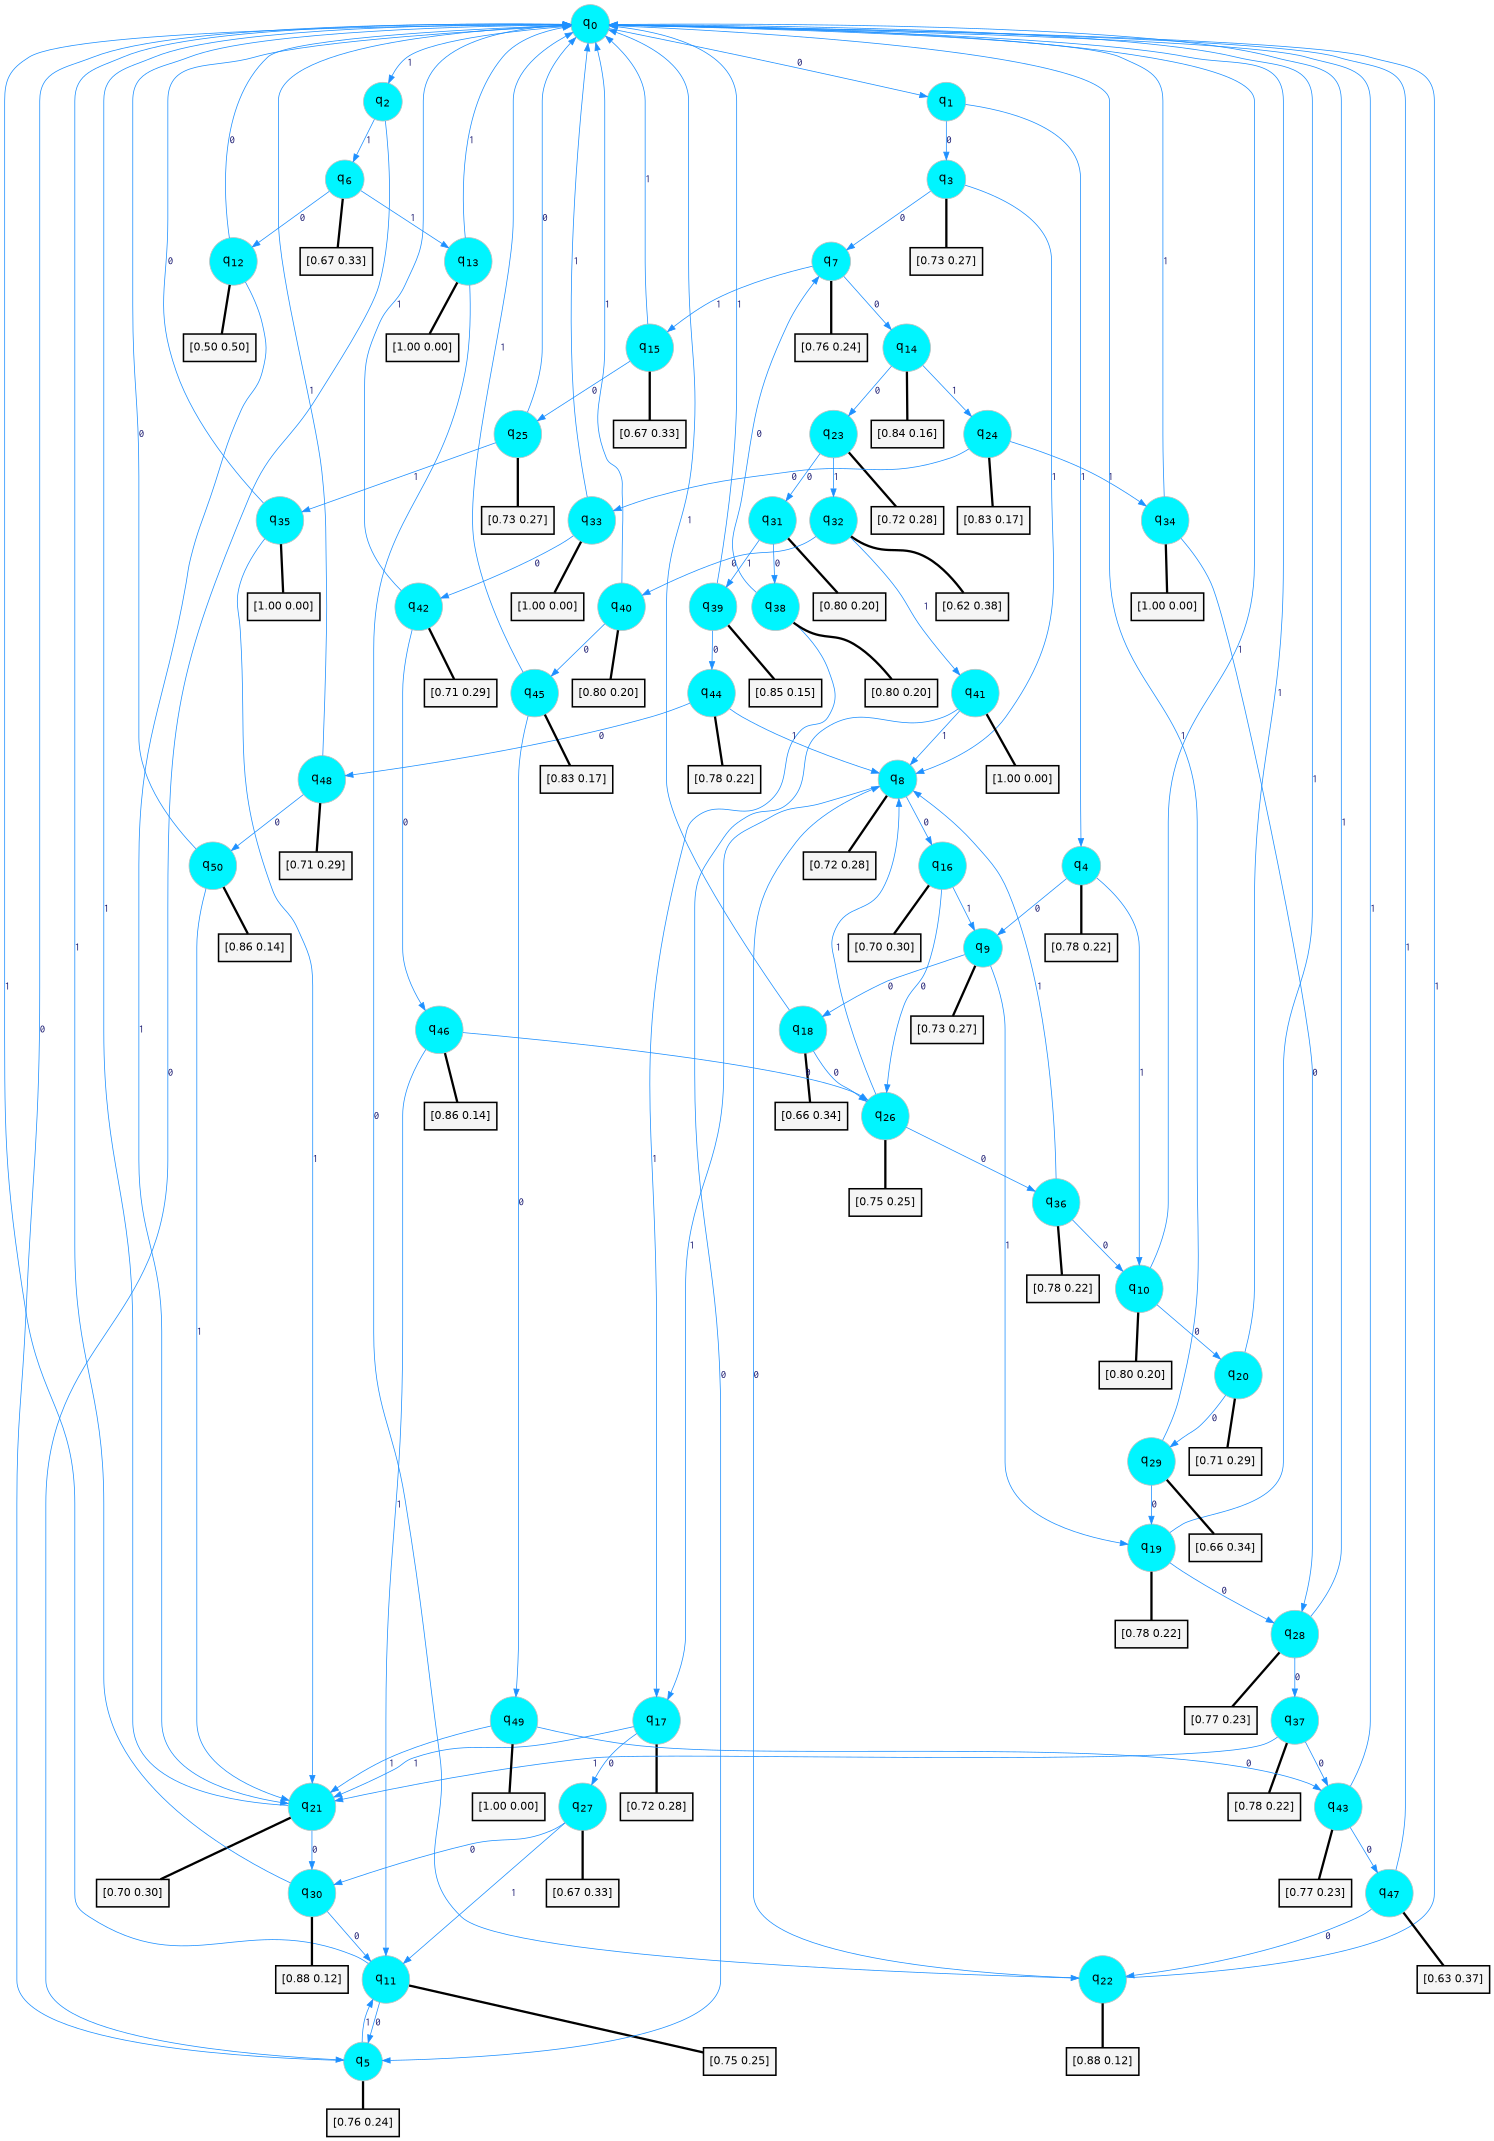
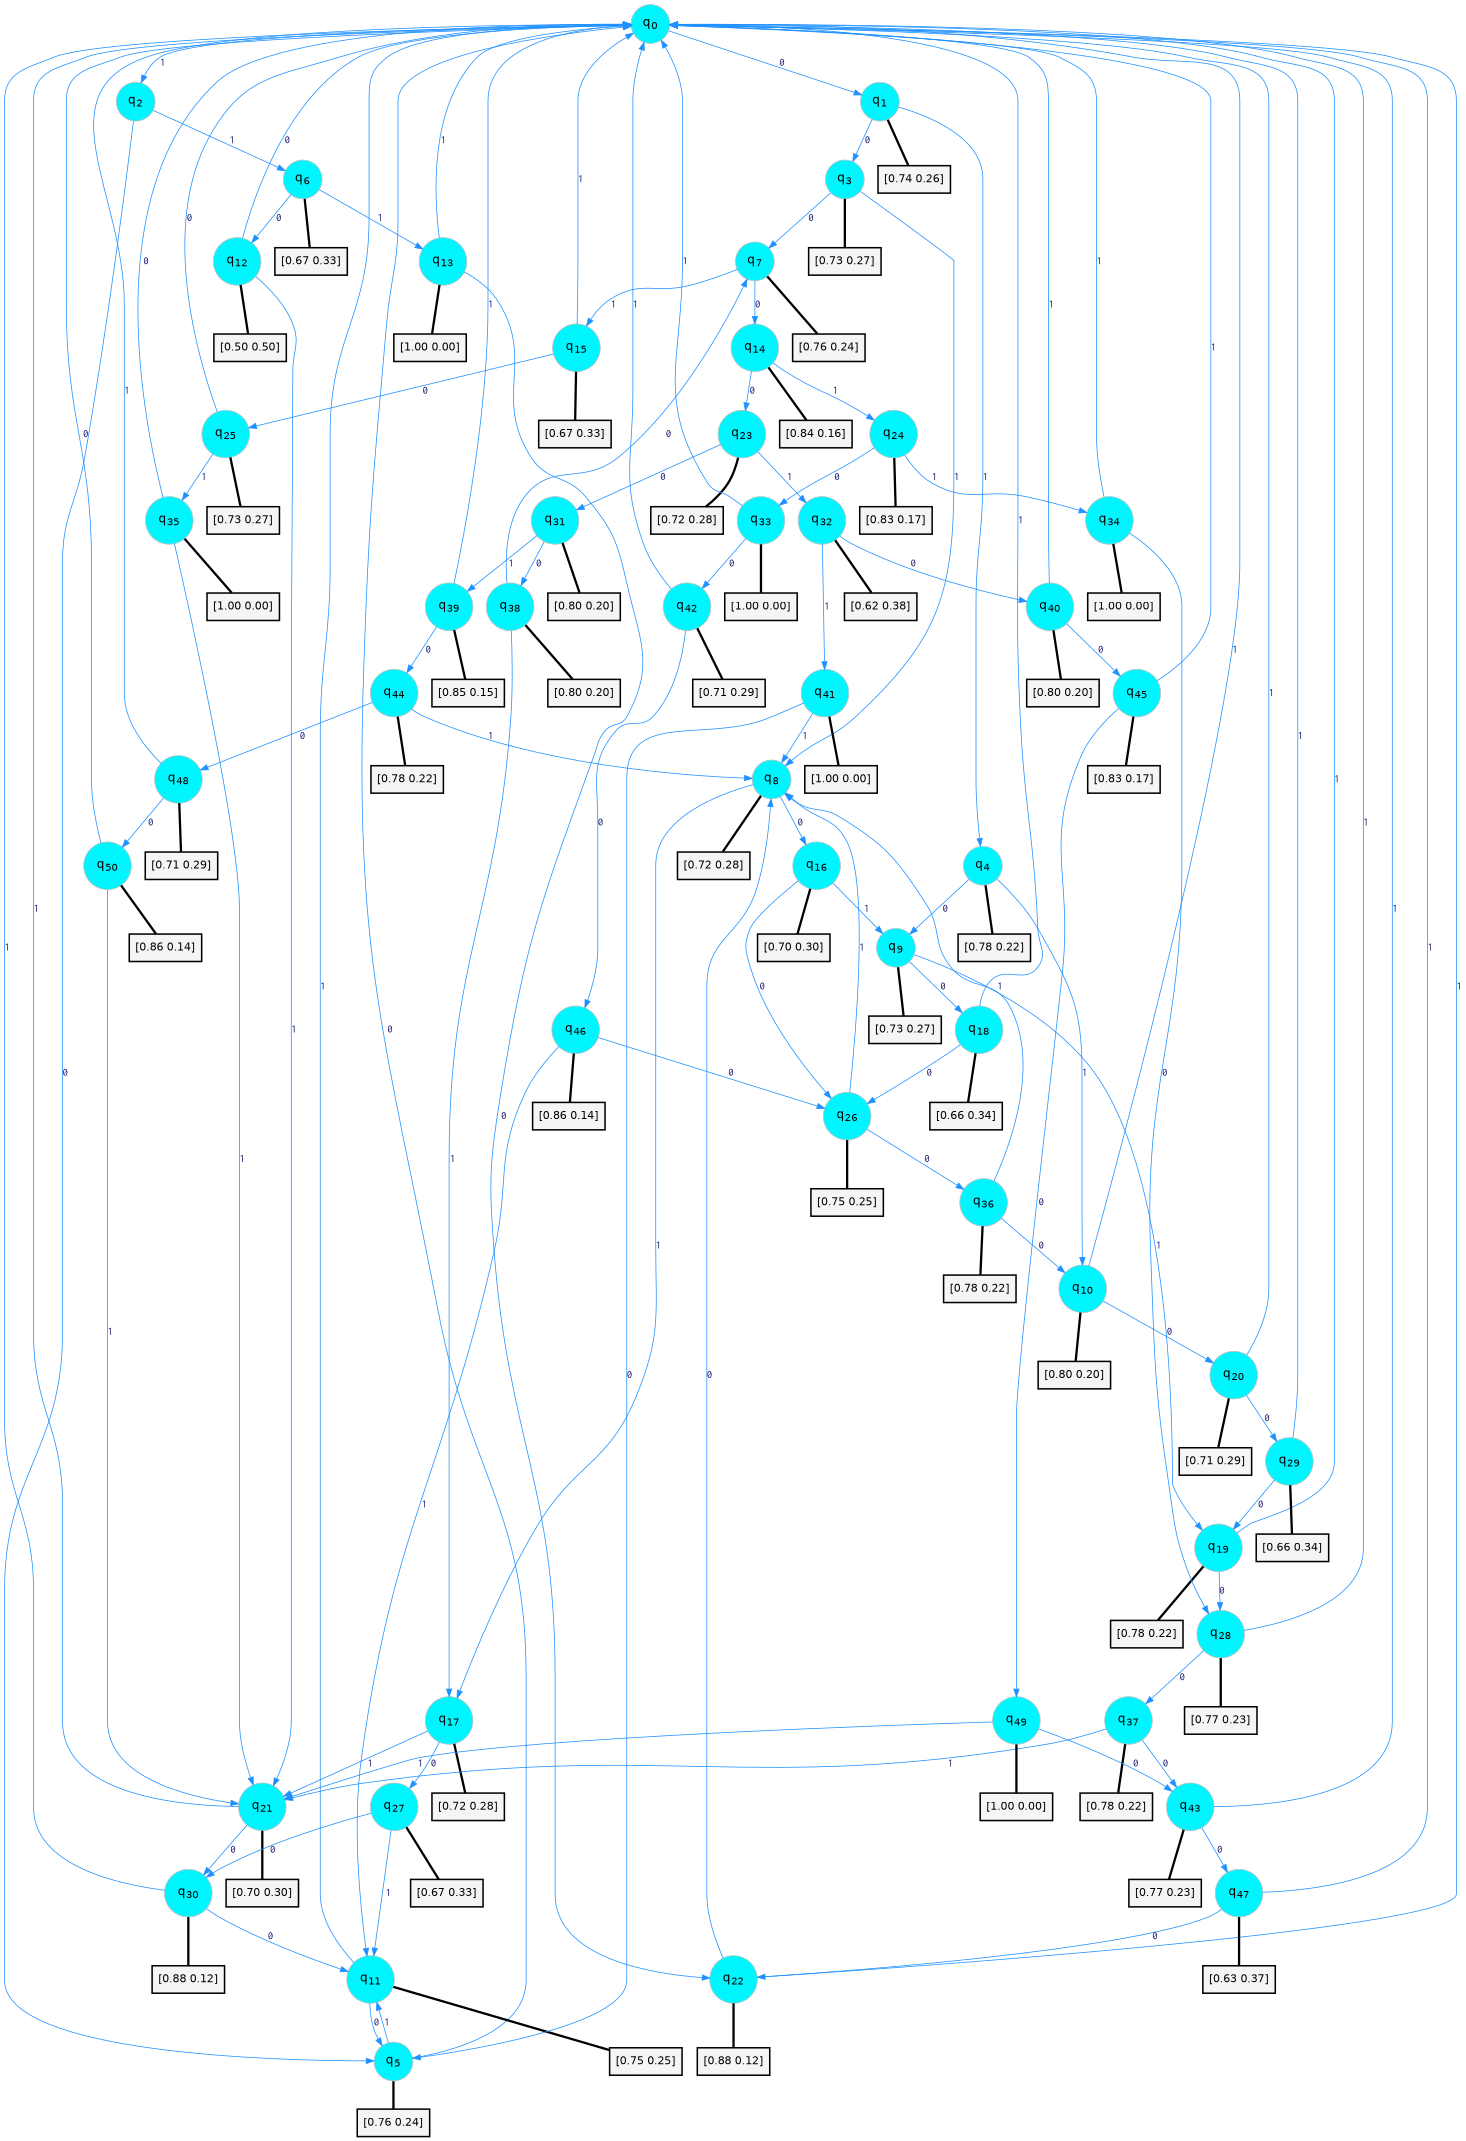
none -> (914, 179)
